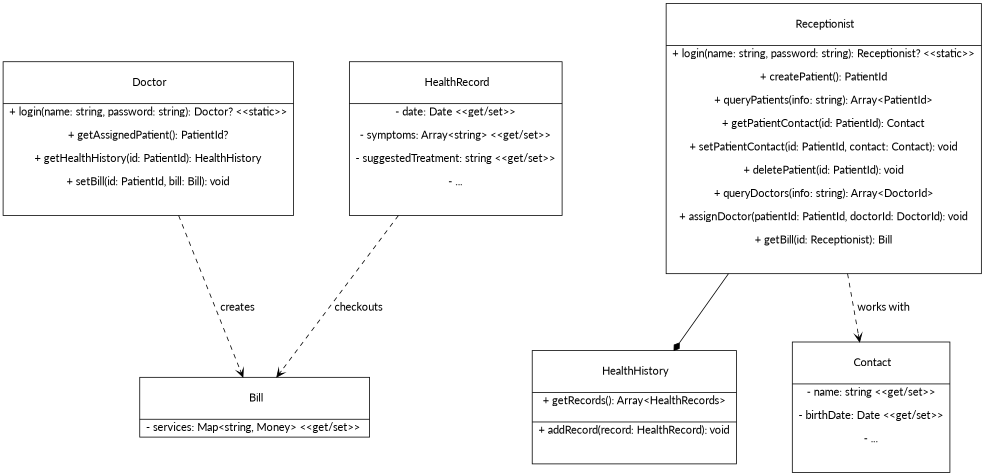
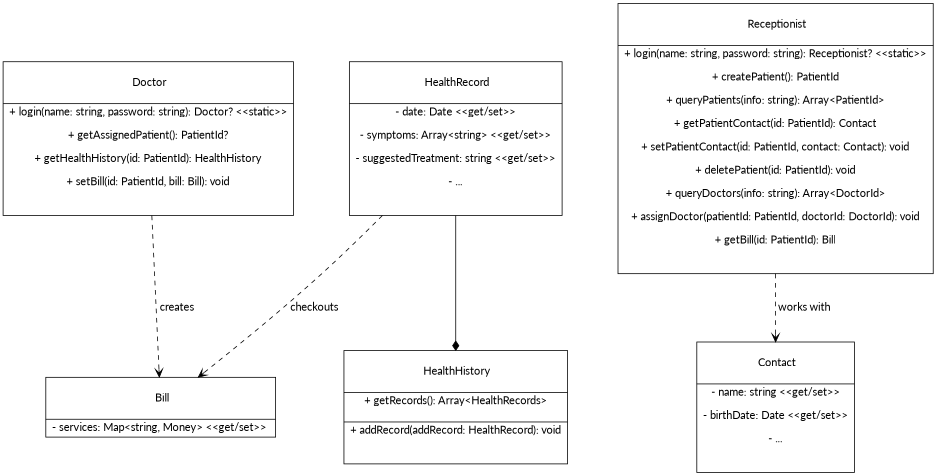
(824, 240) -> (776, 240)
(704, 308) -> (456, 278)
(634, 431) -> (456, 431)
